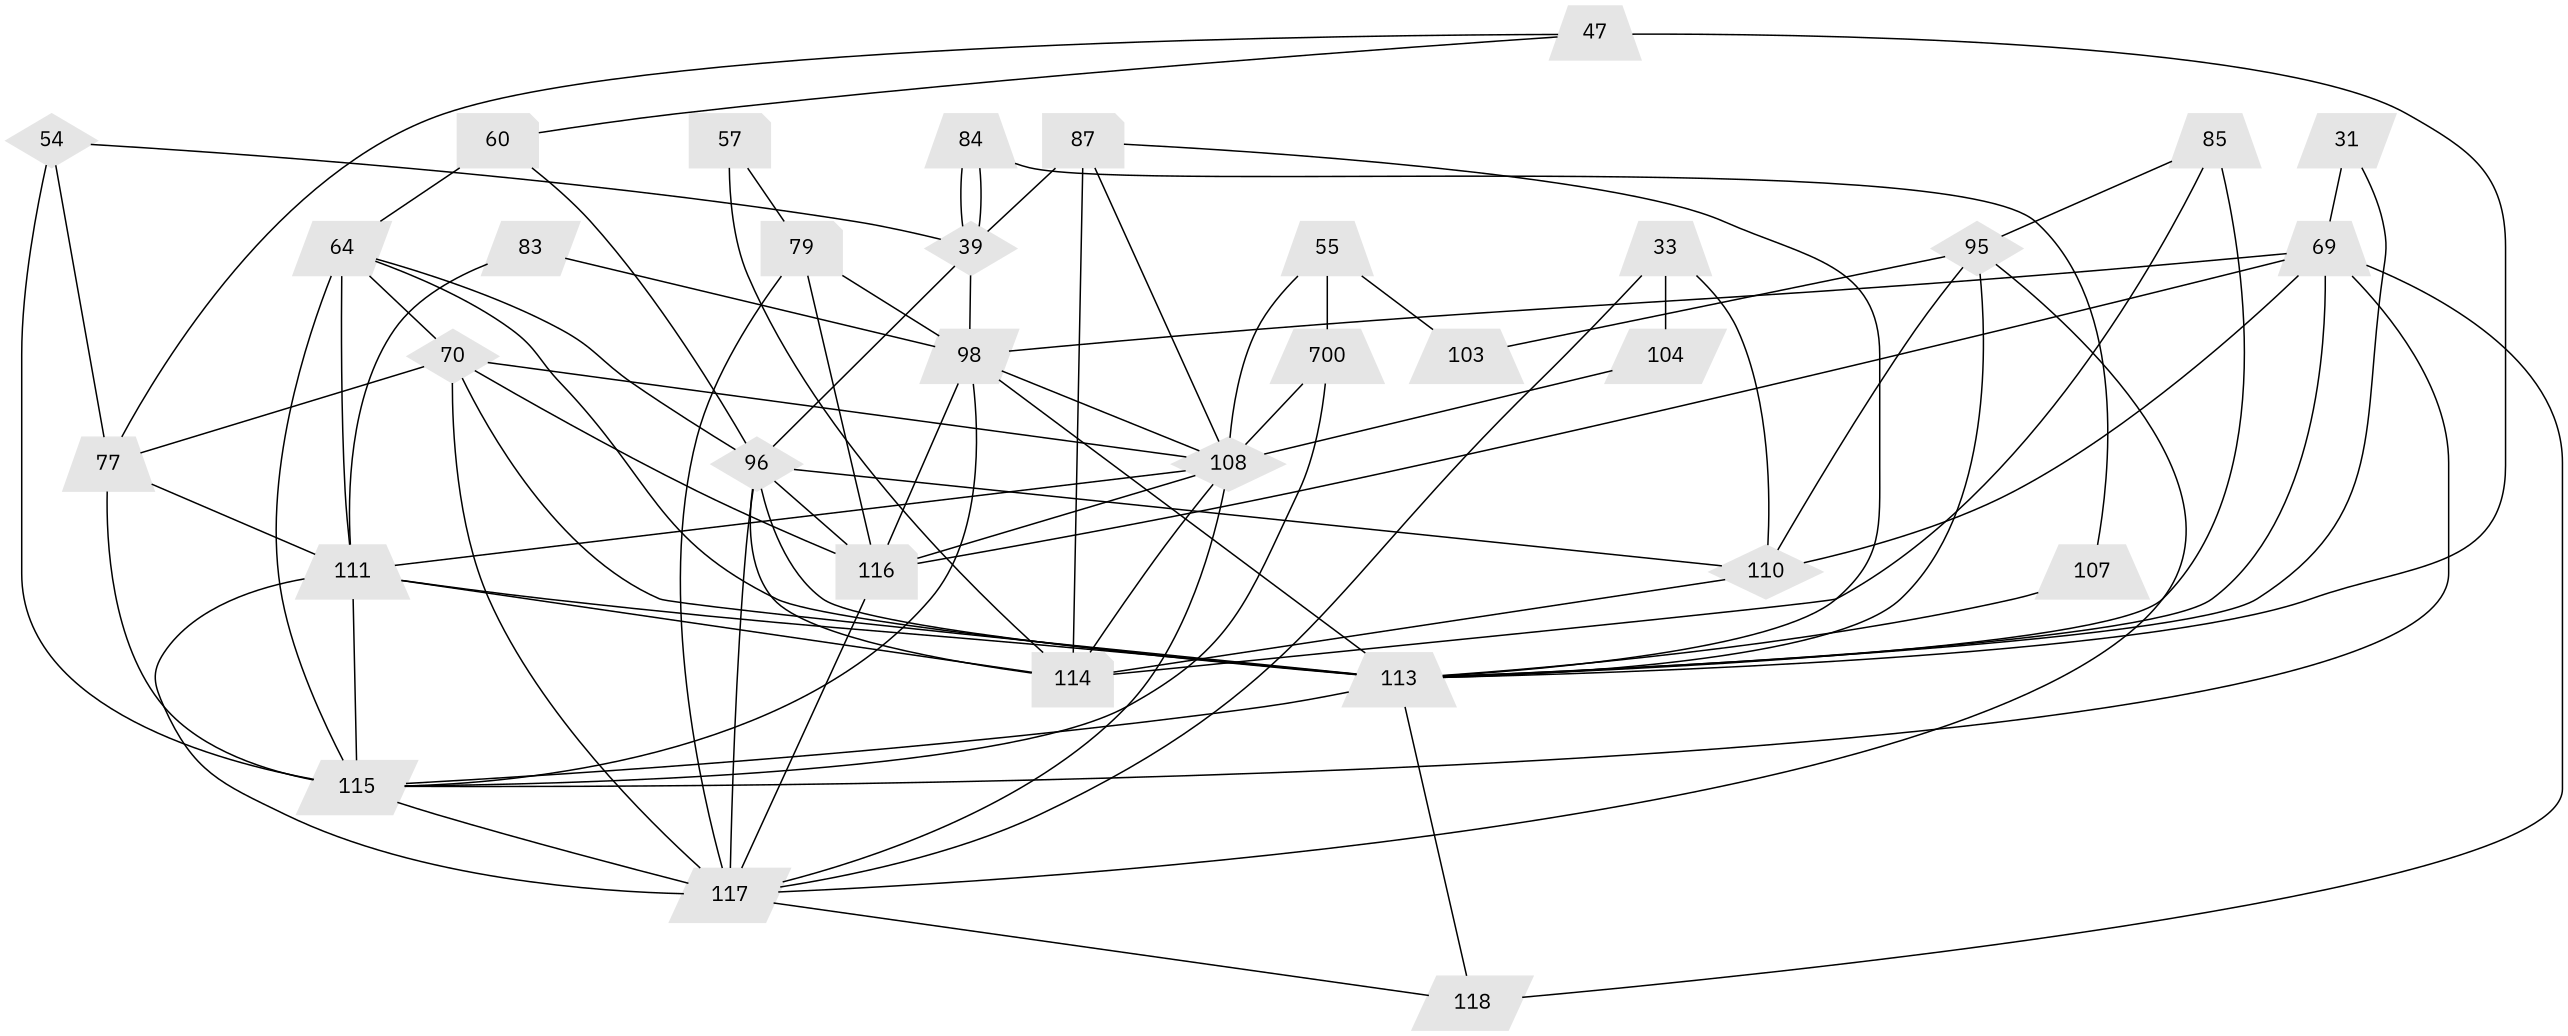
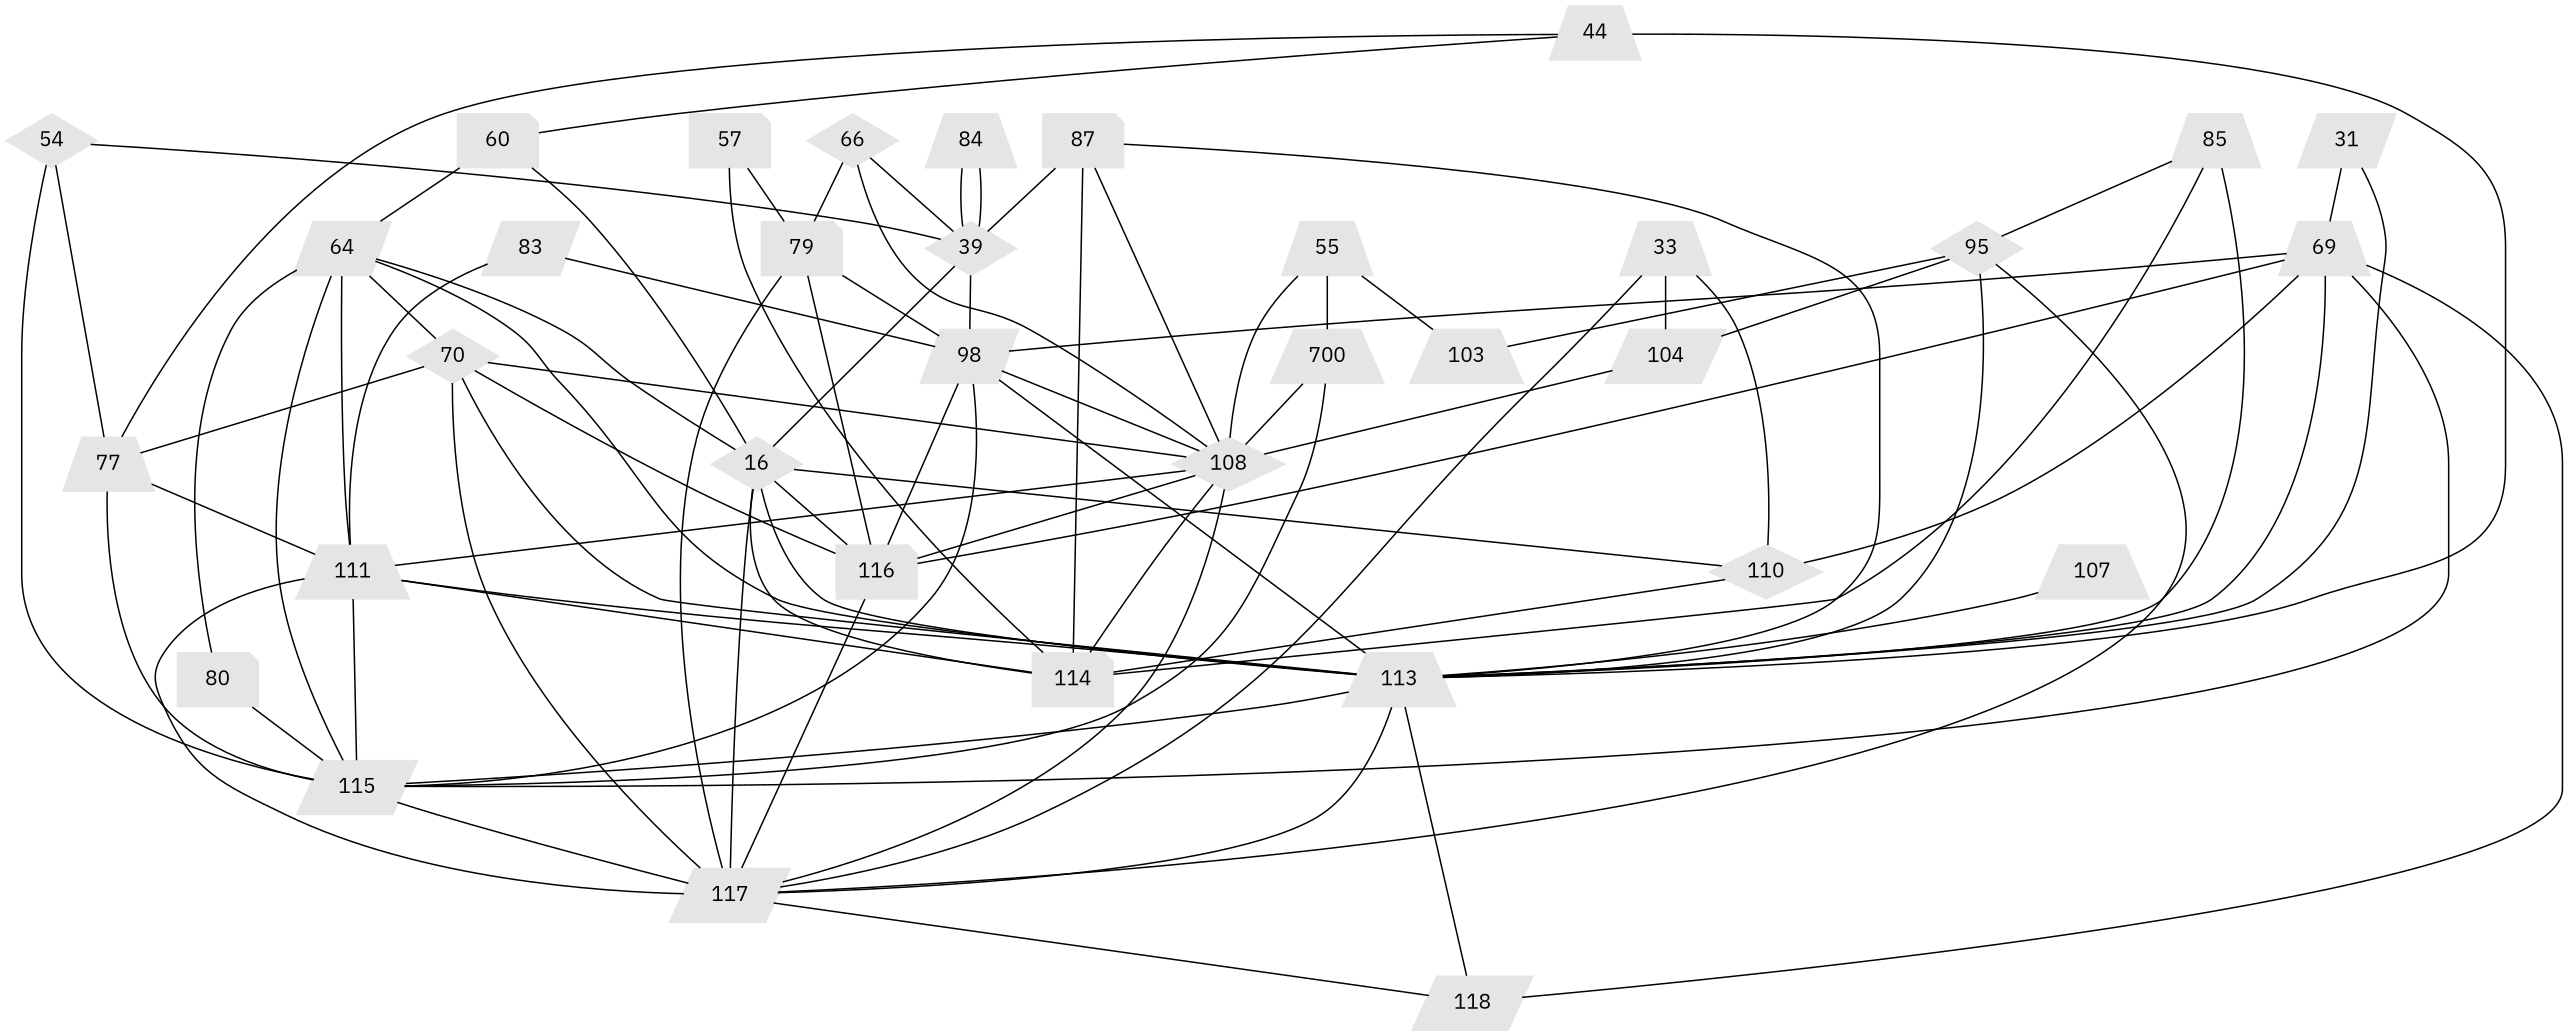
(1595, 33) -> (1595, 33)
none -> (853, 141)
(1698, 178) -> none
(1865, 405) -> (1830, 300)
(757, 464) -> (757, 464)
none -> (218, 680)
none -> (1219, 850)
